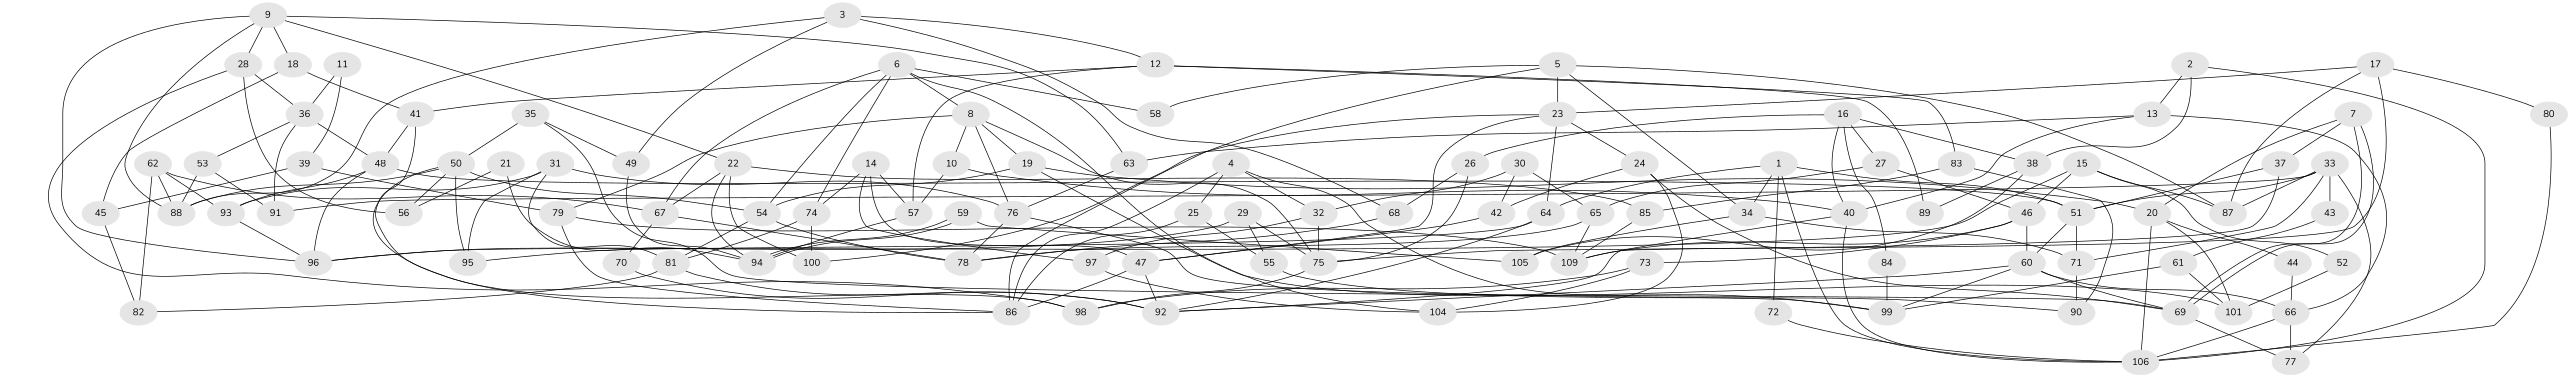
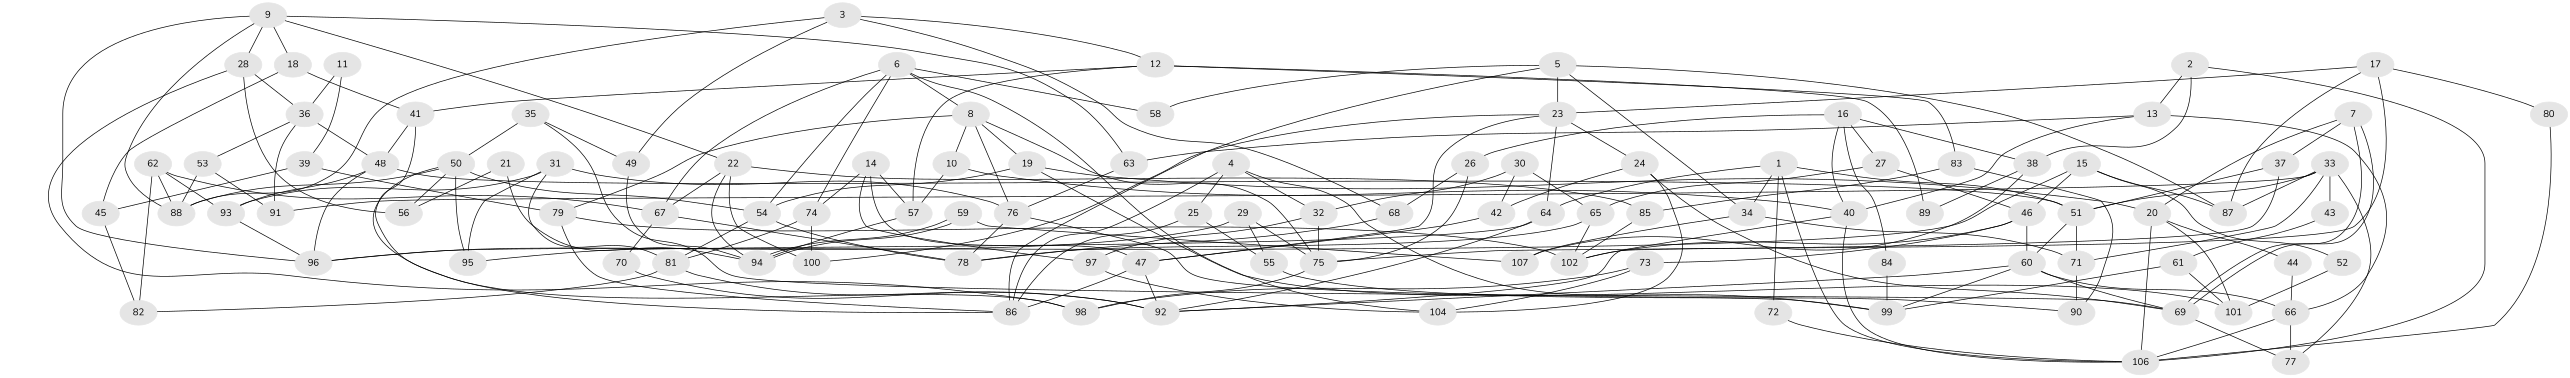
(1520, 263) -> (1520, 263)
(1569, 263) -> (1569, 263)
